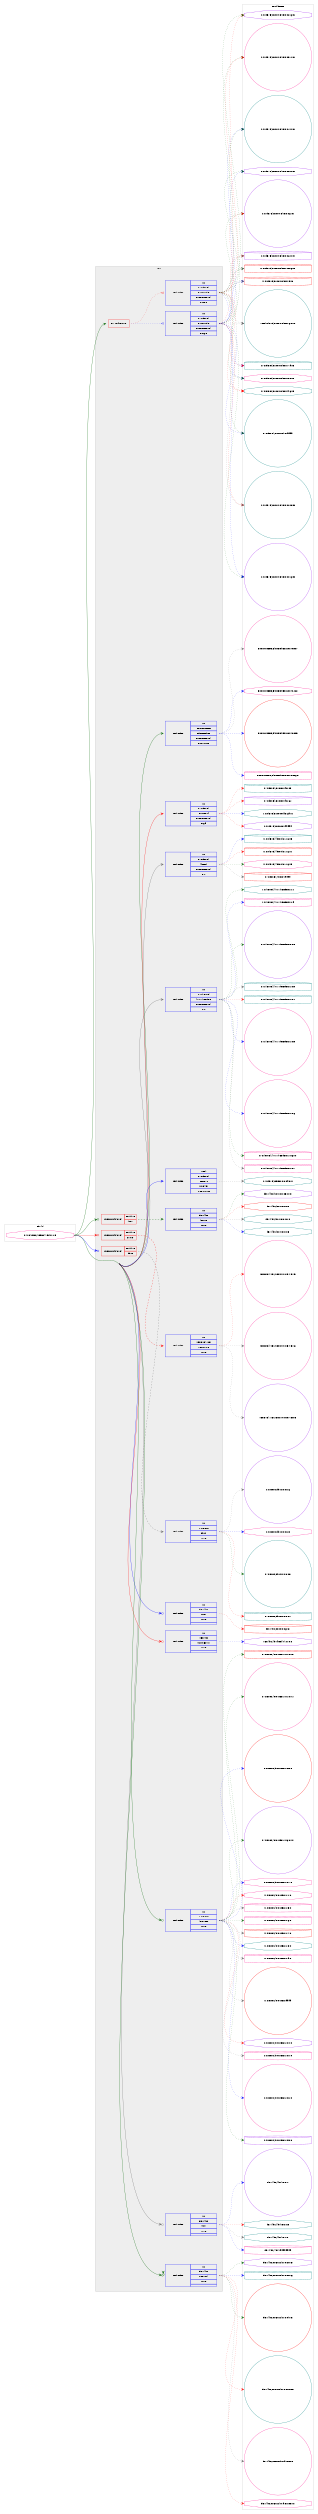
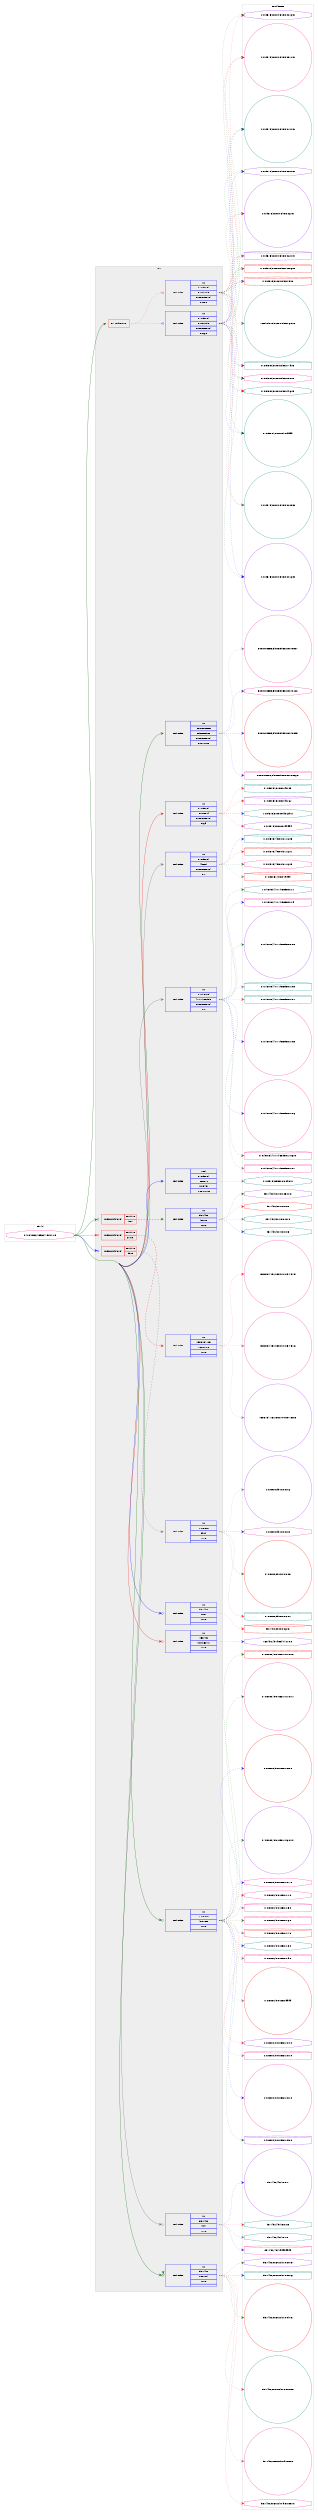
(278, 1574) -> (278, 1574)
